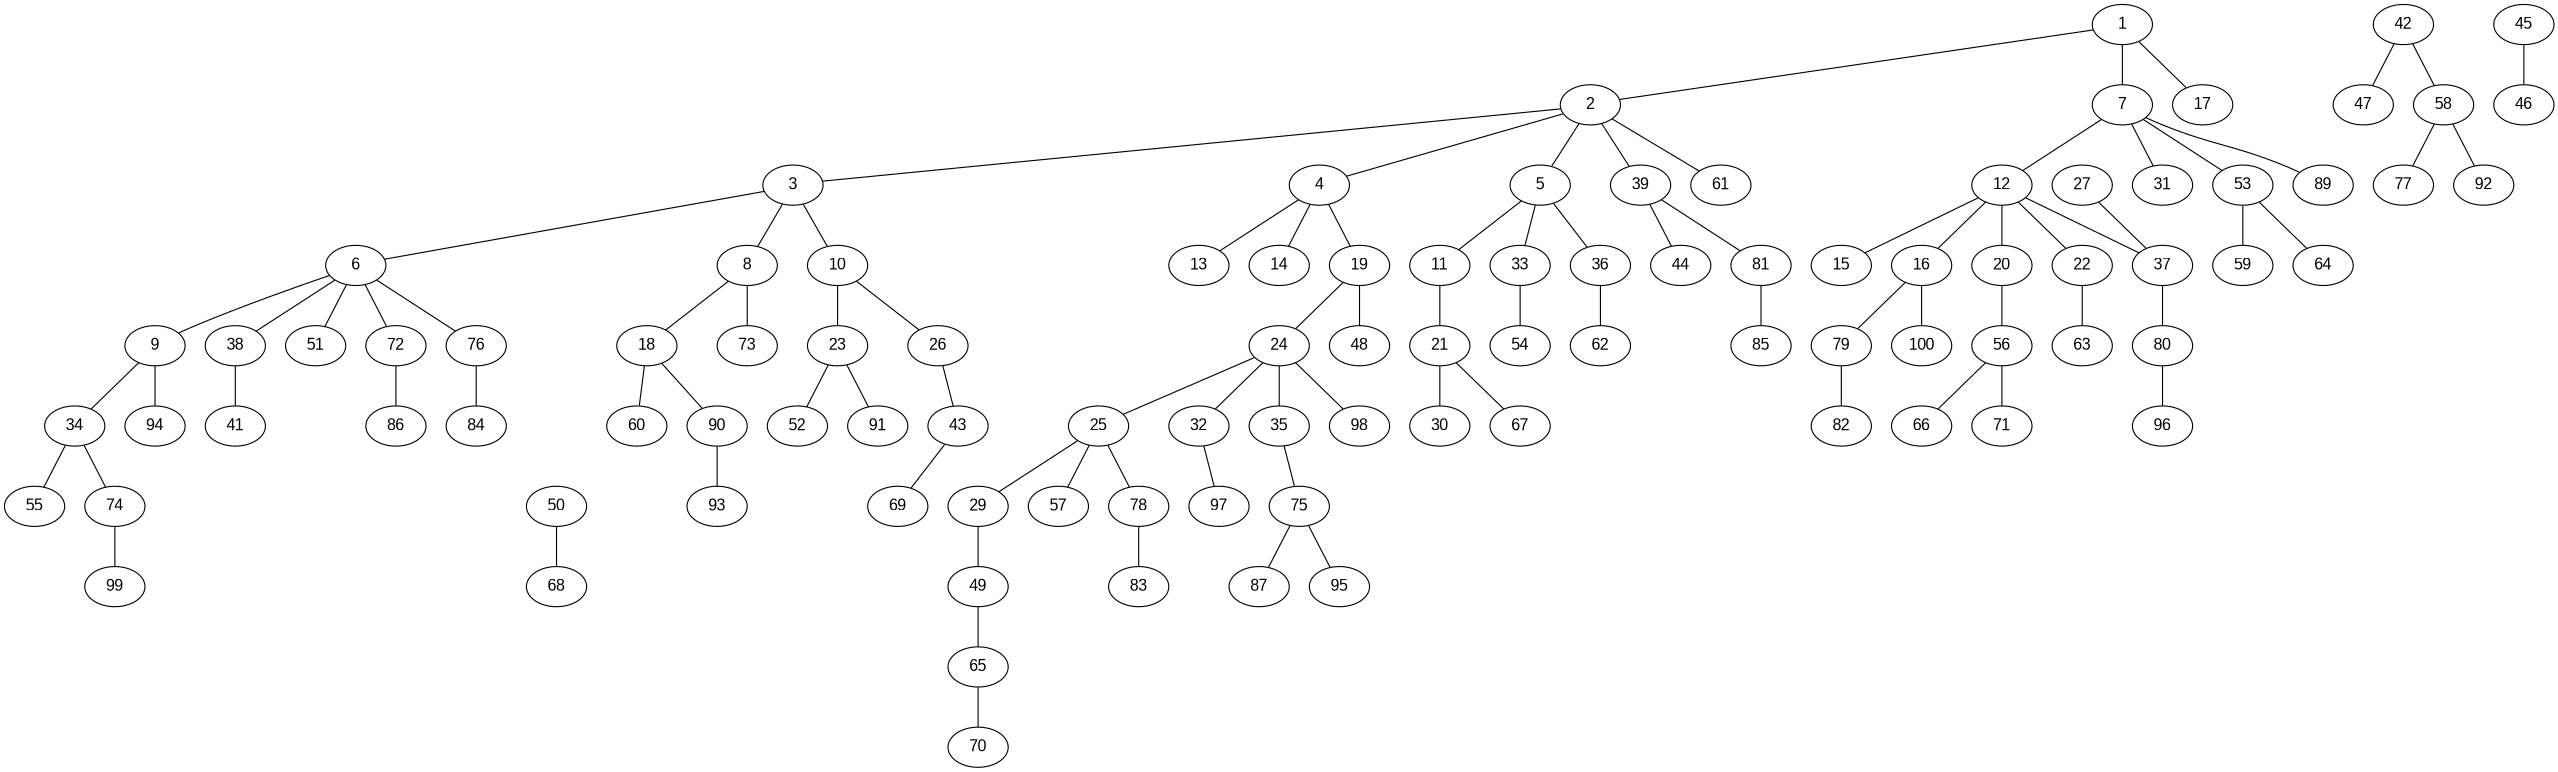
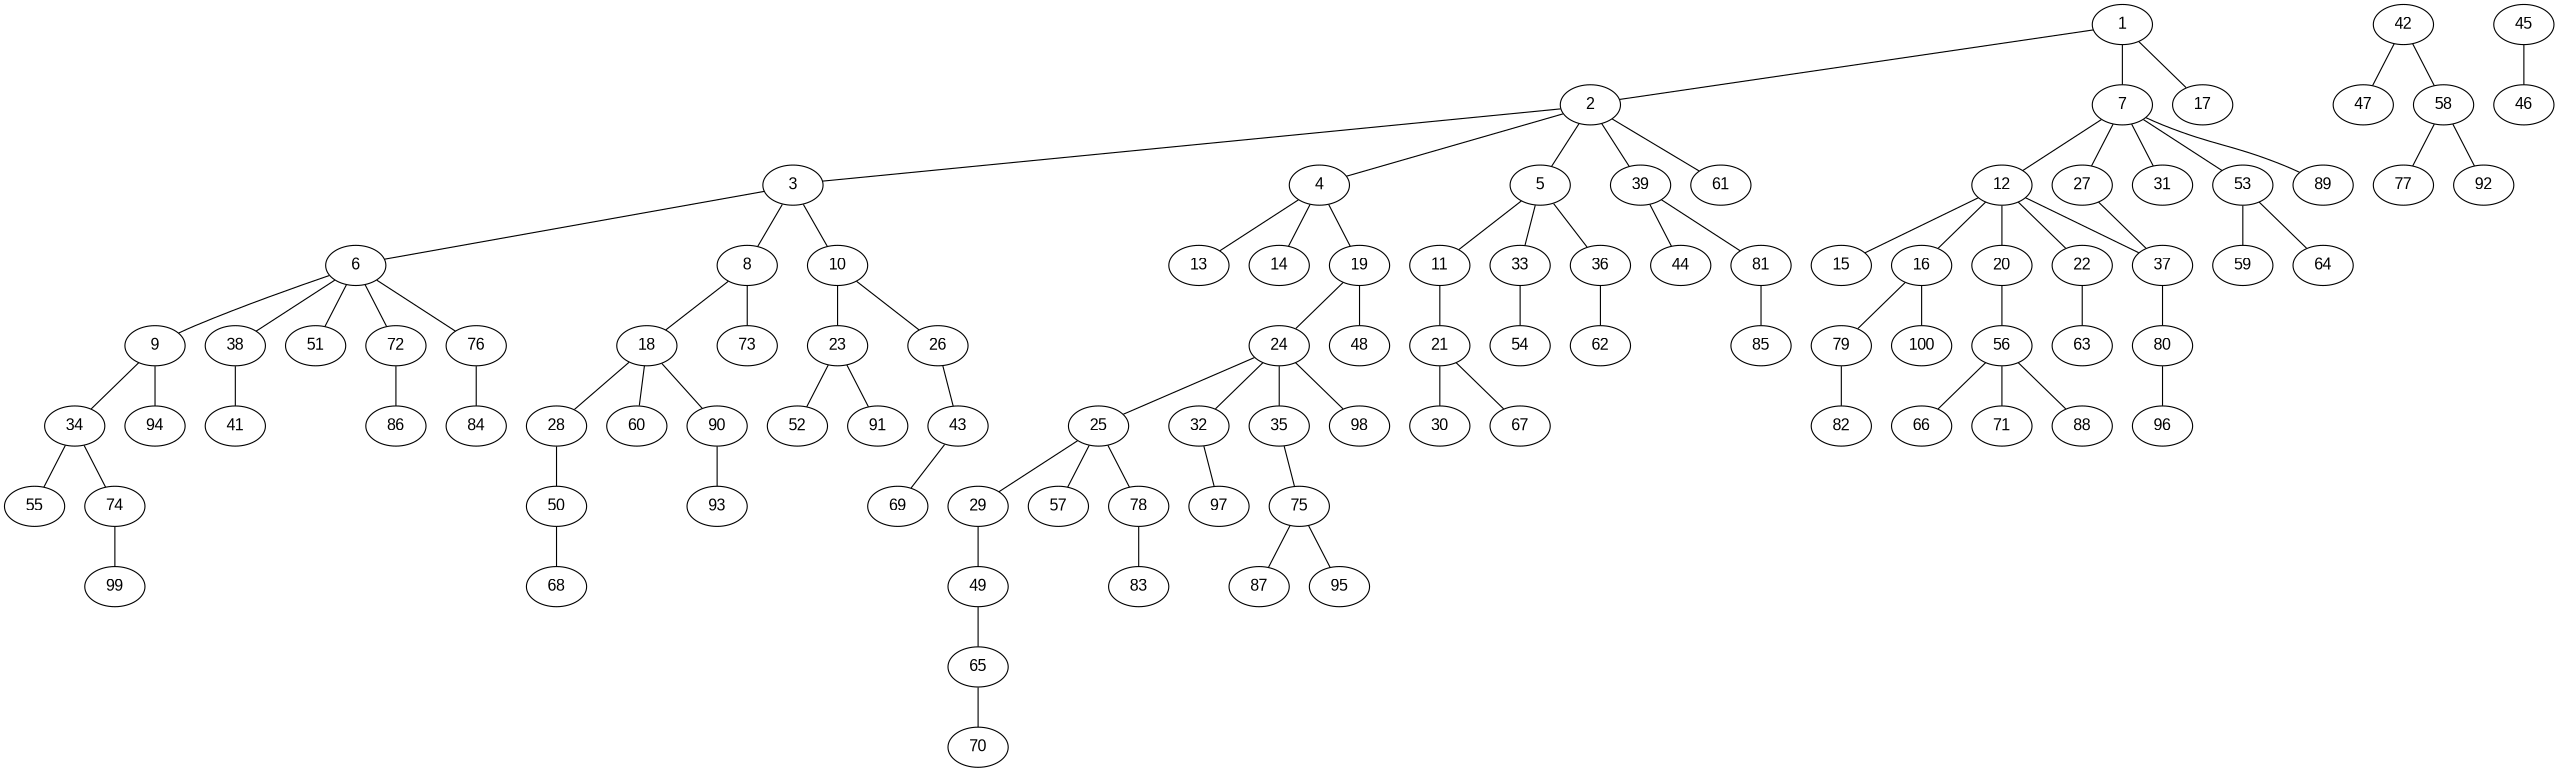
none -> (2102, 145)
none -> (557, 426)
none -> (2082, 426)
